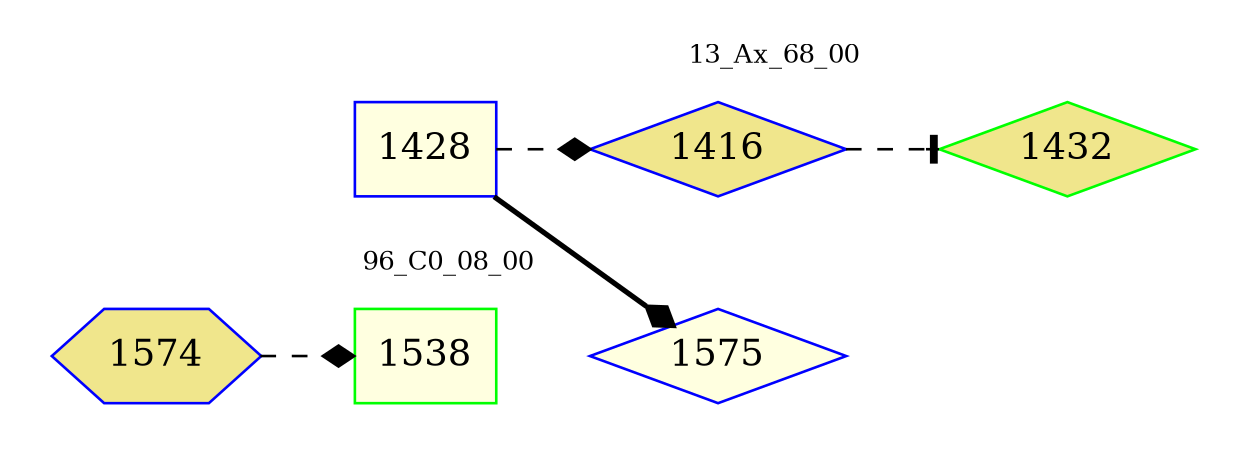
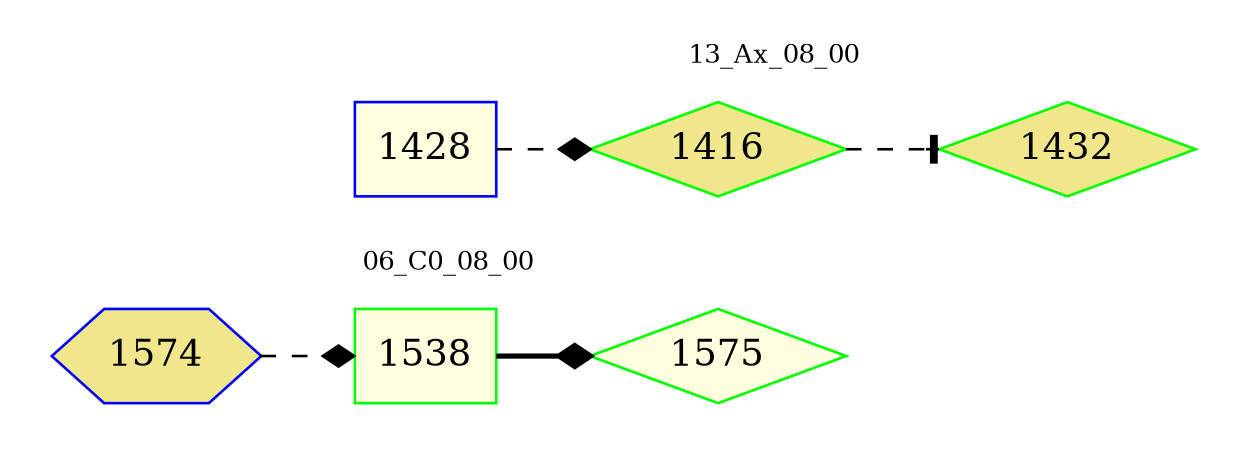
(775, 56) -> (775, 56)
(718, 149) -> (718, 149)
(574, 254) -> (527, 356)
(449, 263) -> (449, 263)
(718, 356) -> (718, 356)
